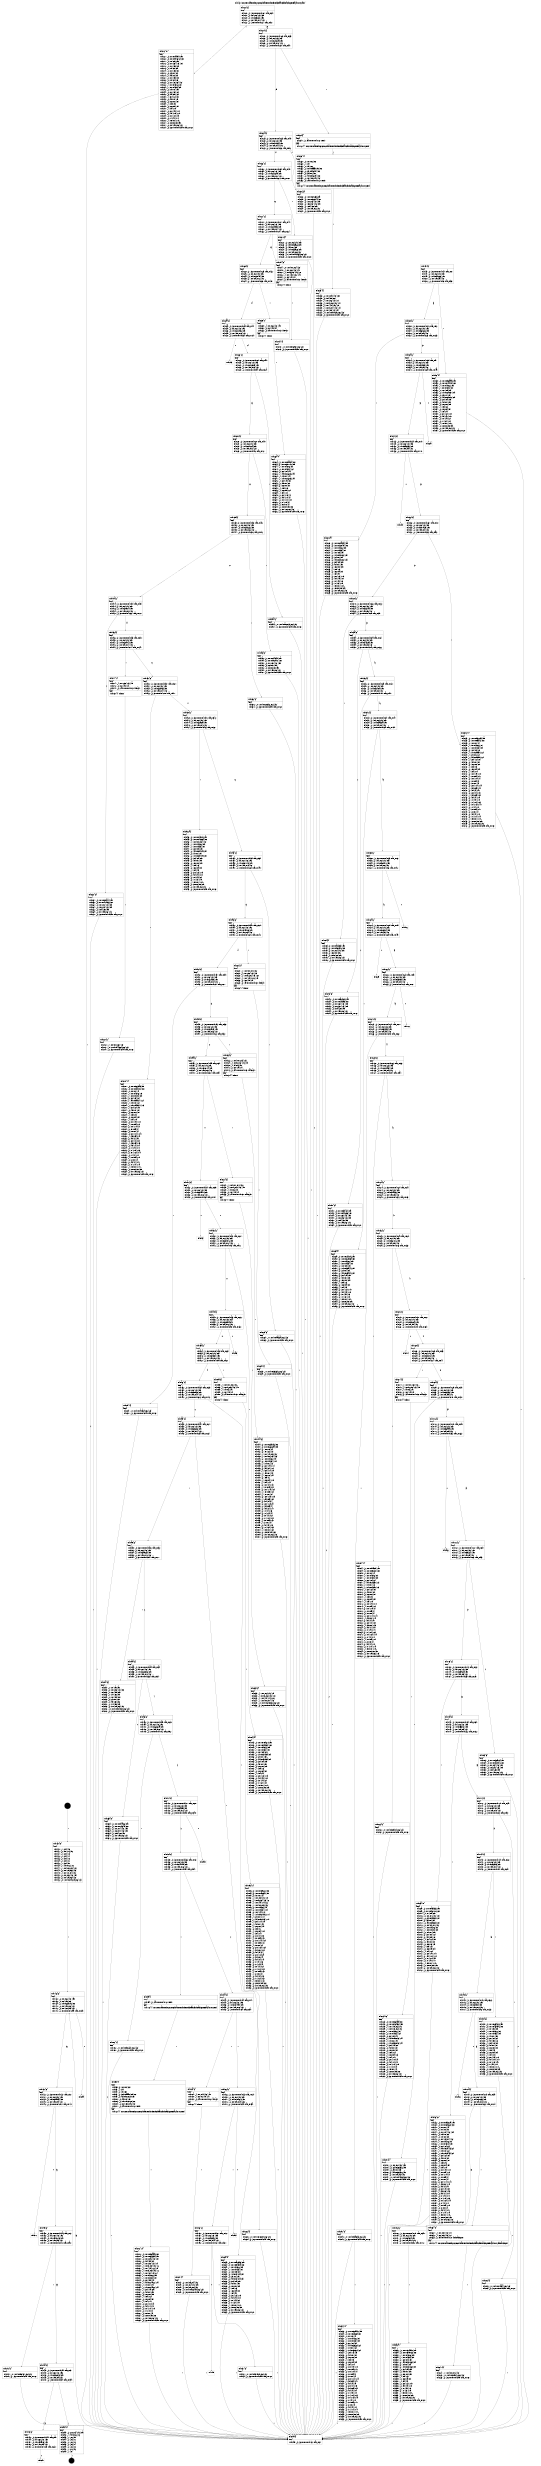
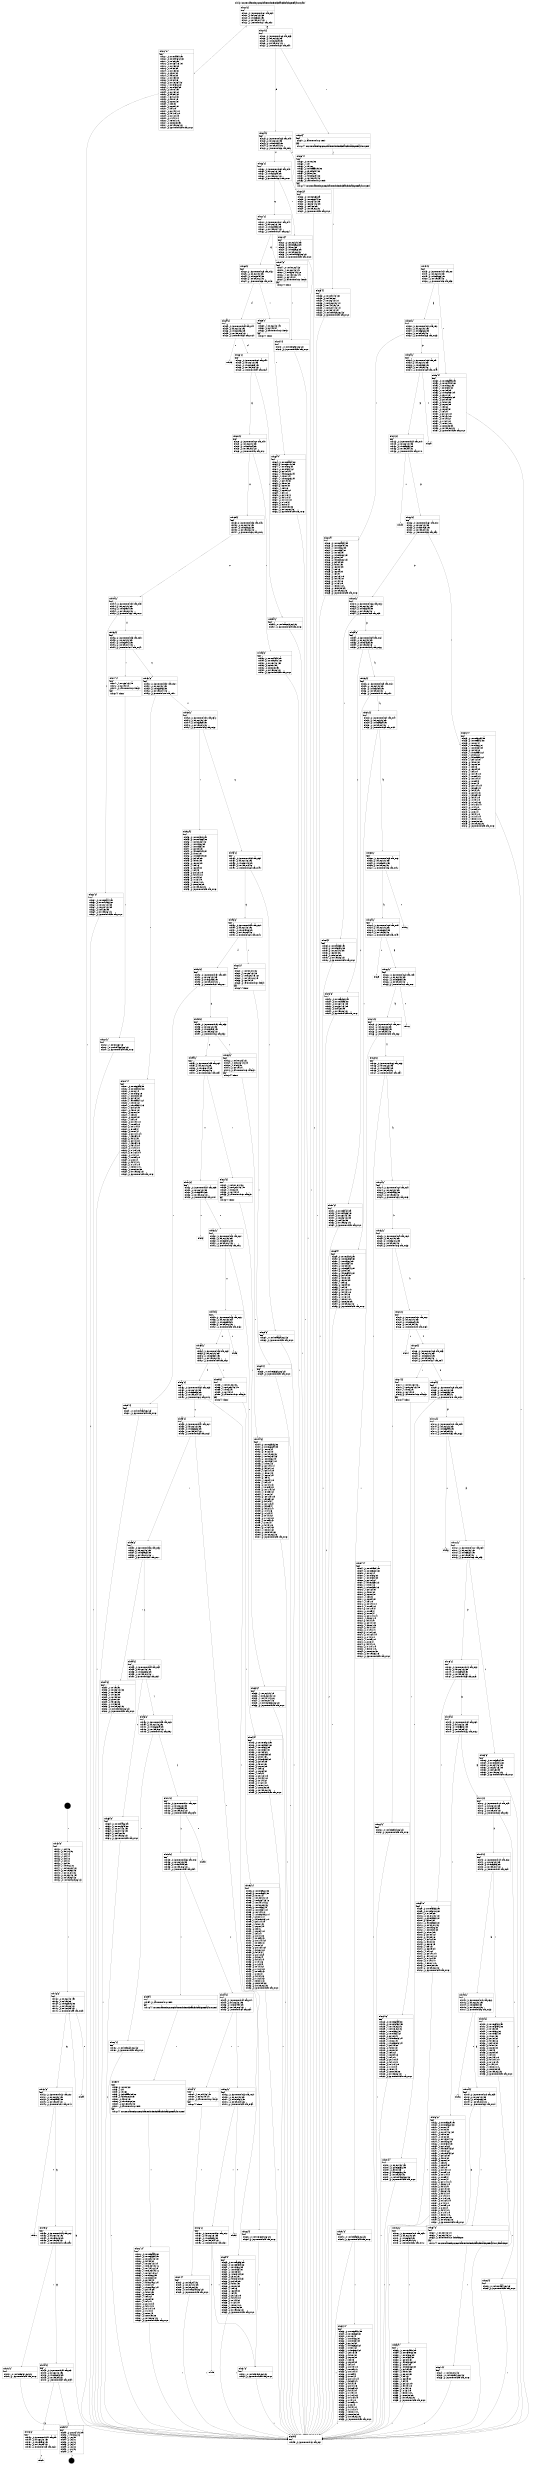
(265, 703) -> none
(274, 2340) -> (257, 2304)
